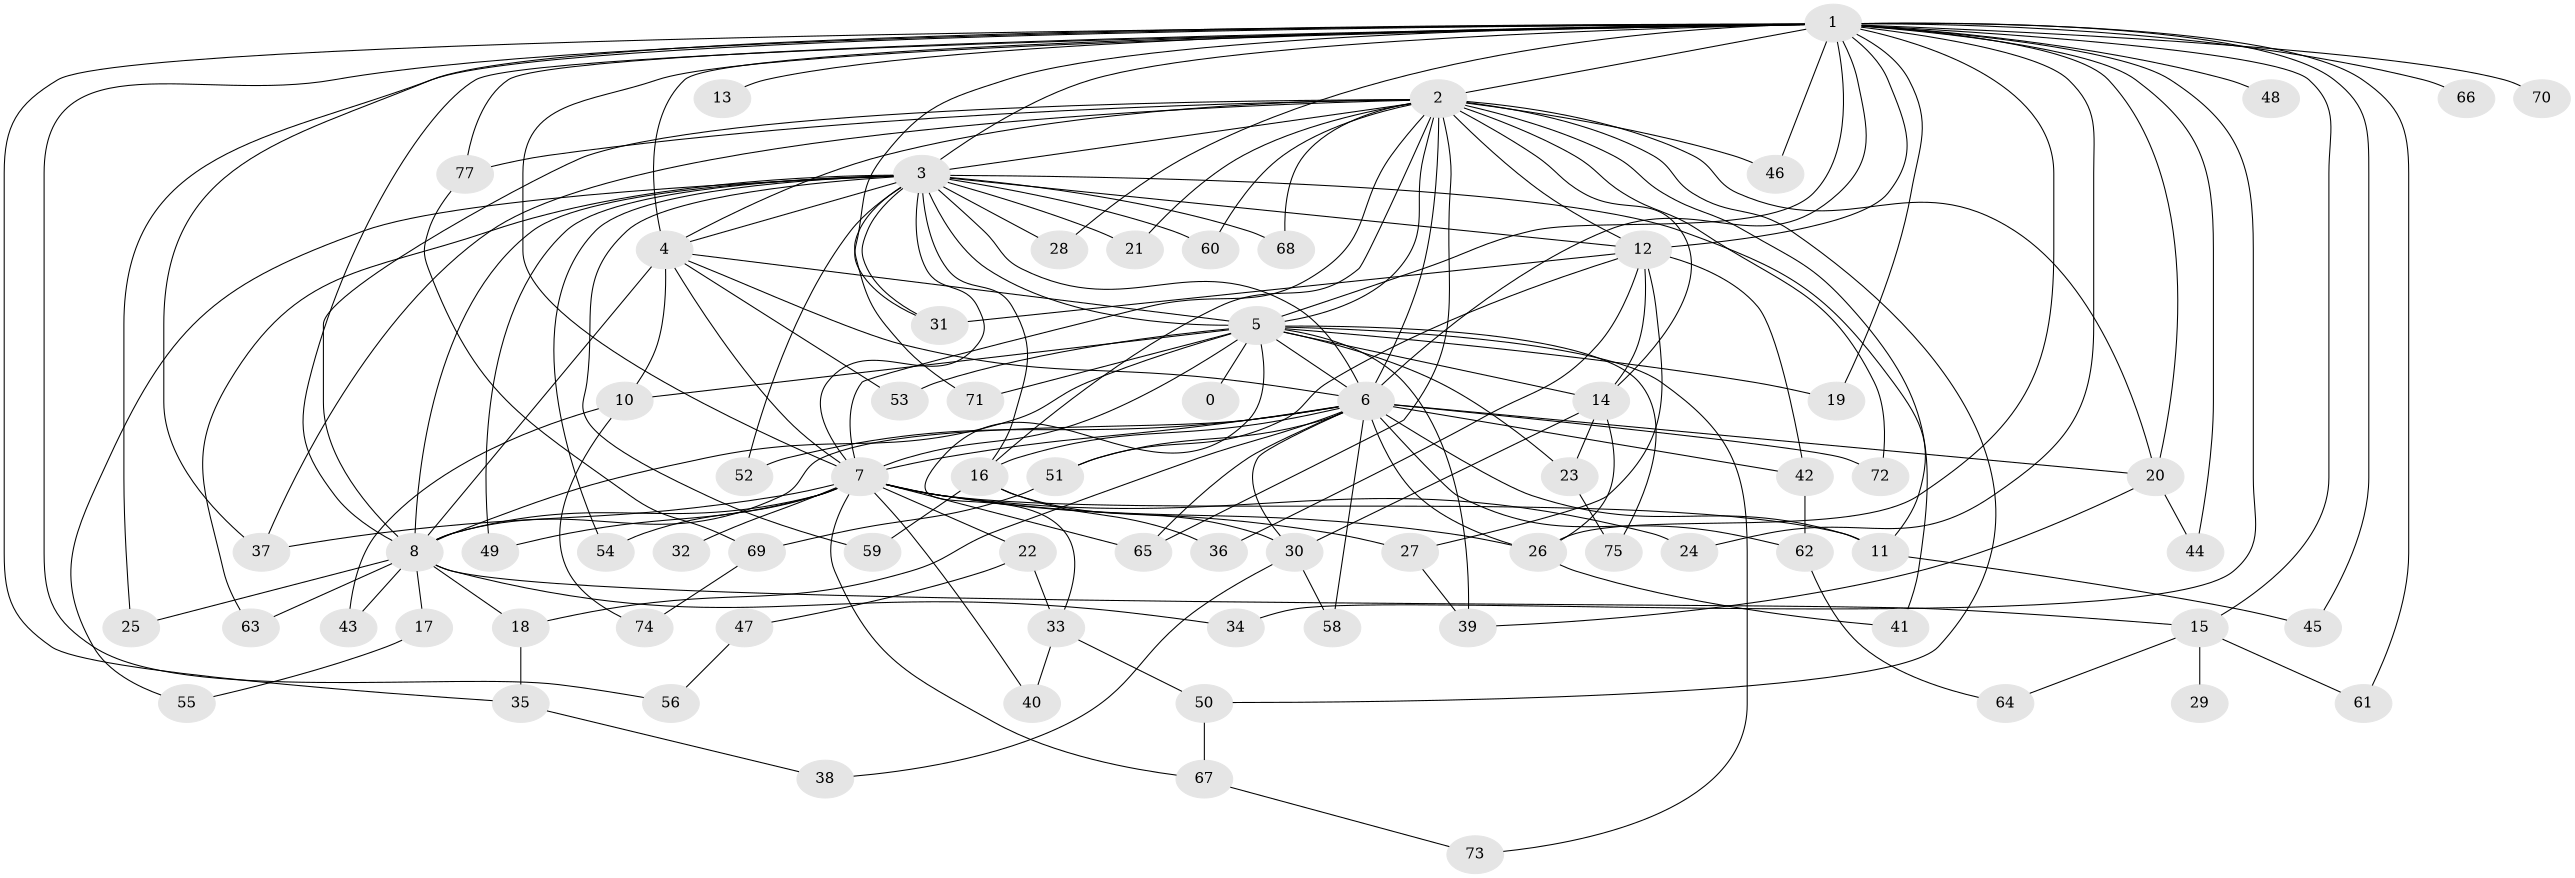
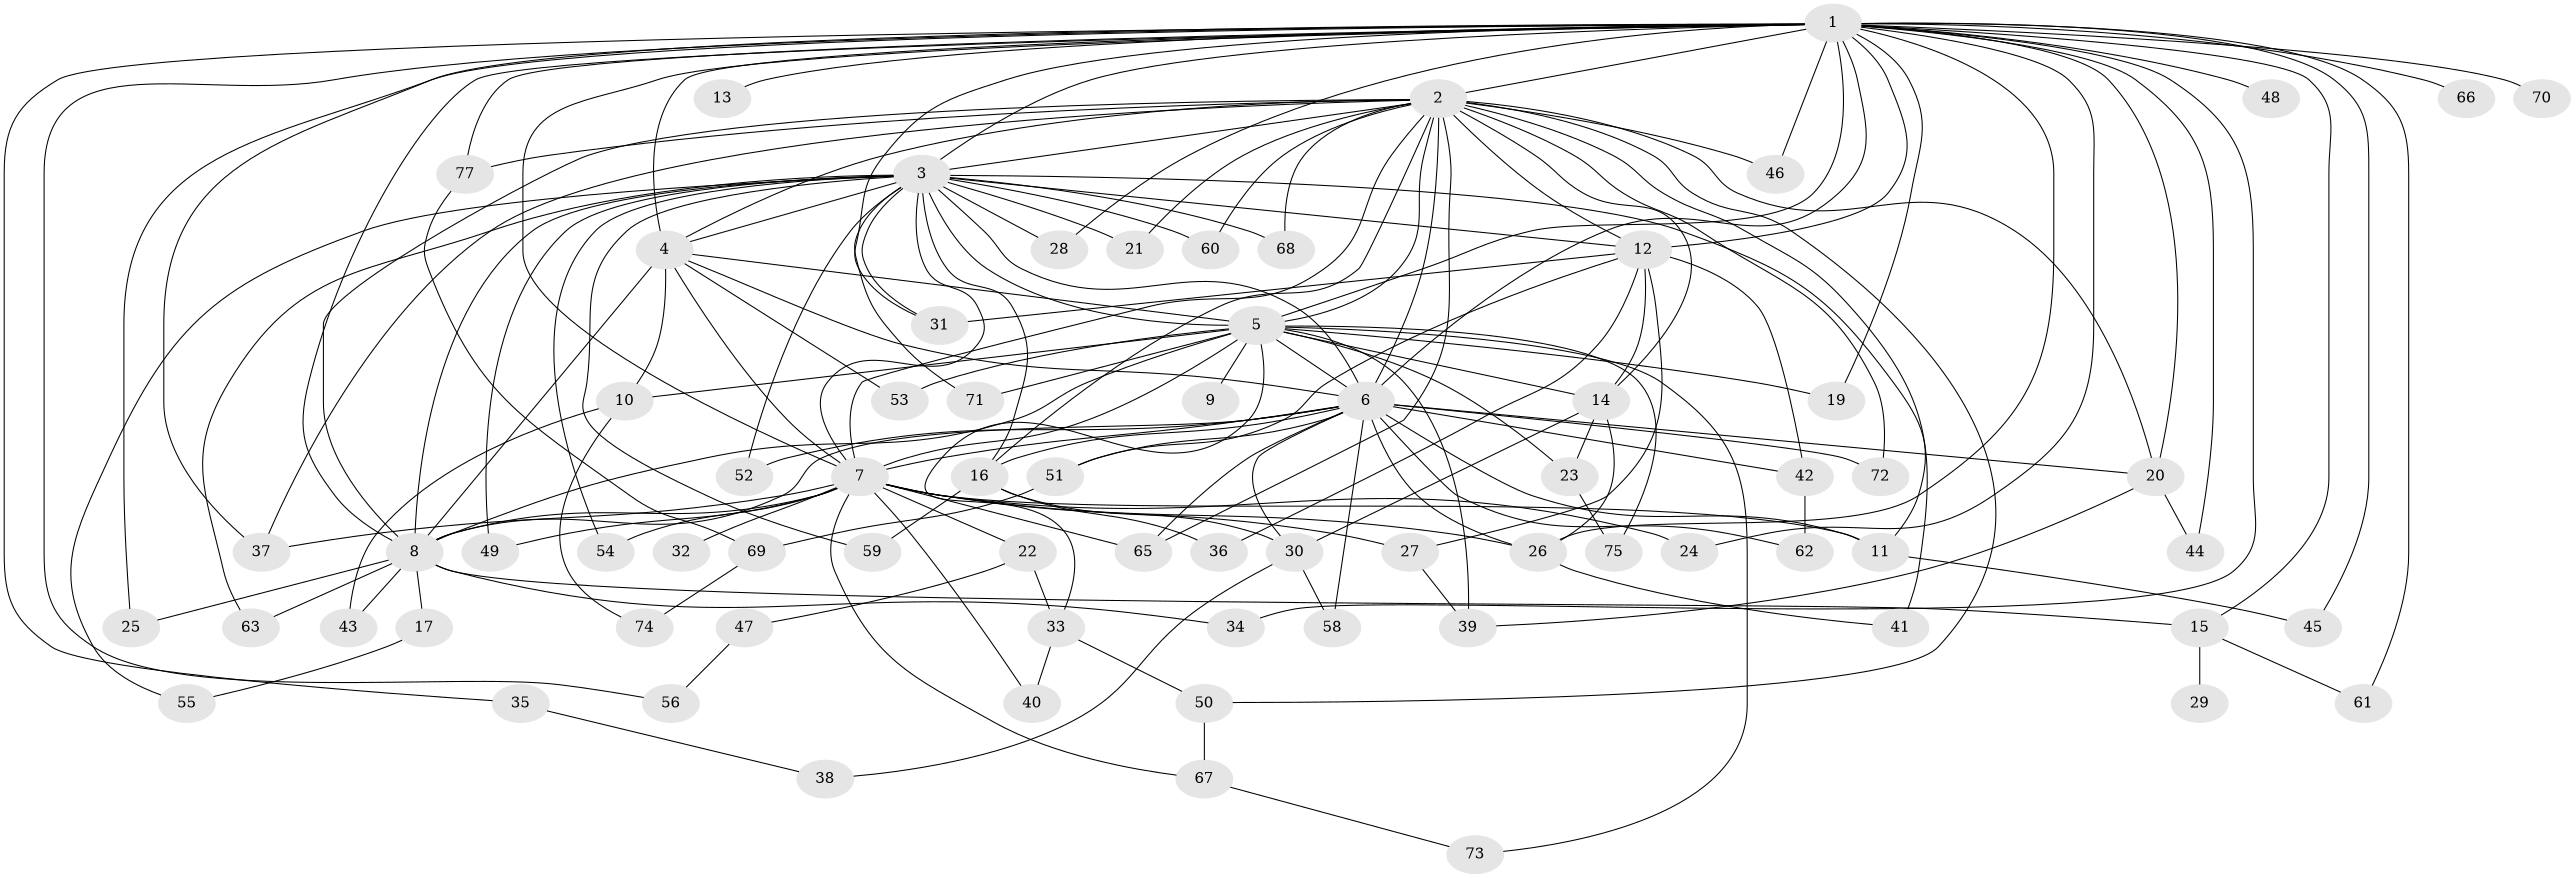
(1211, 401) -> (1211, 401)
(521, 628) -> none
(2005, 703) -> none
